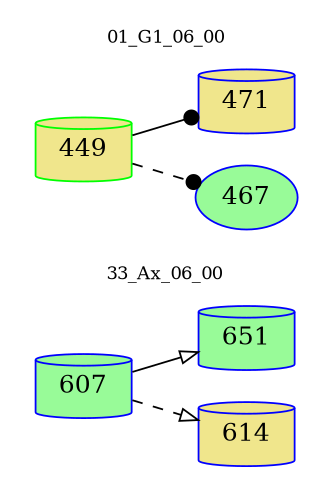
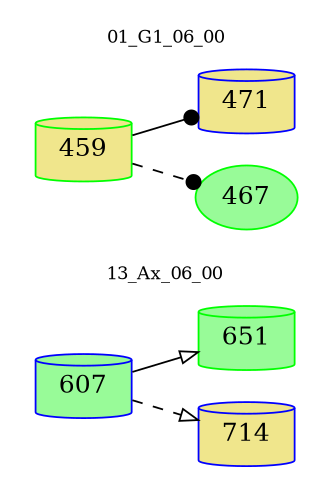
(84, 149) -> (84, 149)
(247, 197) -> (247, 197)
(165, 275) -> (165, 275)
(247, 338) -> (247, 338)
(247, 434) -> (247, 434)
